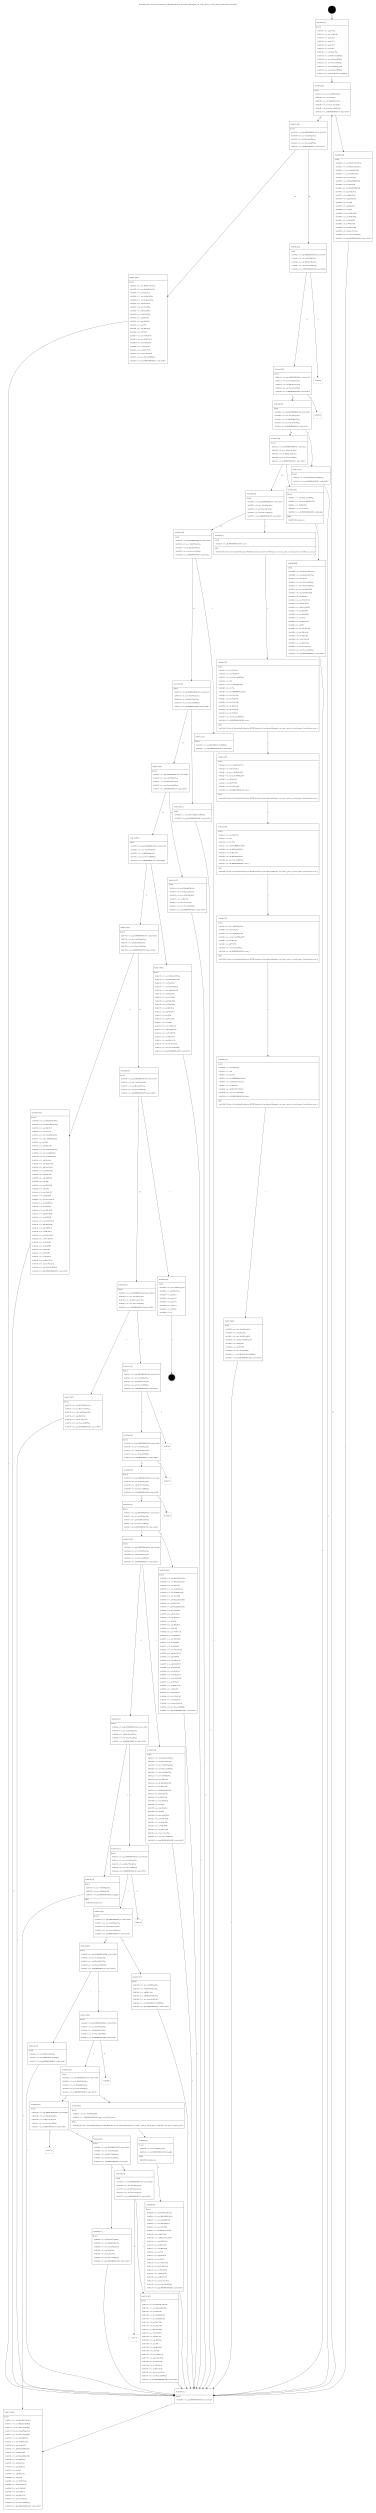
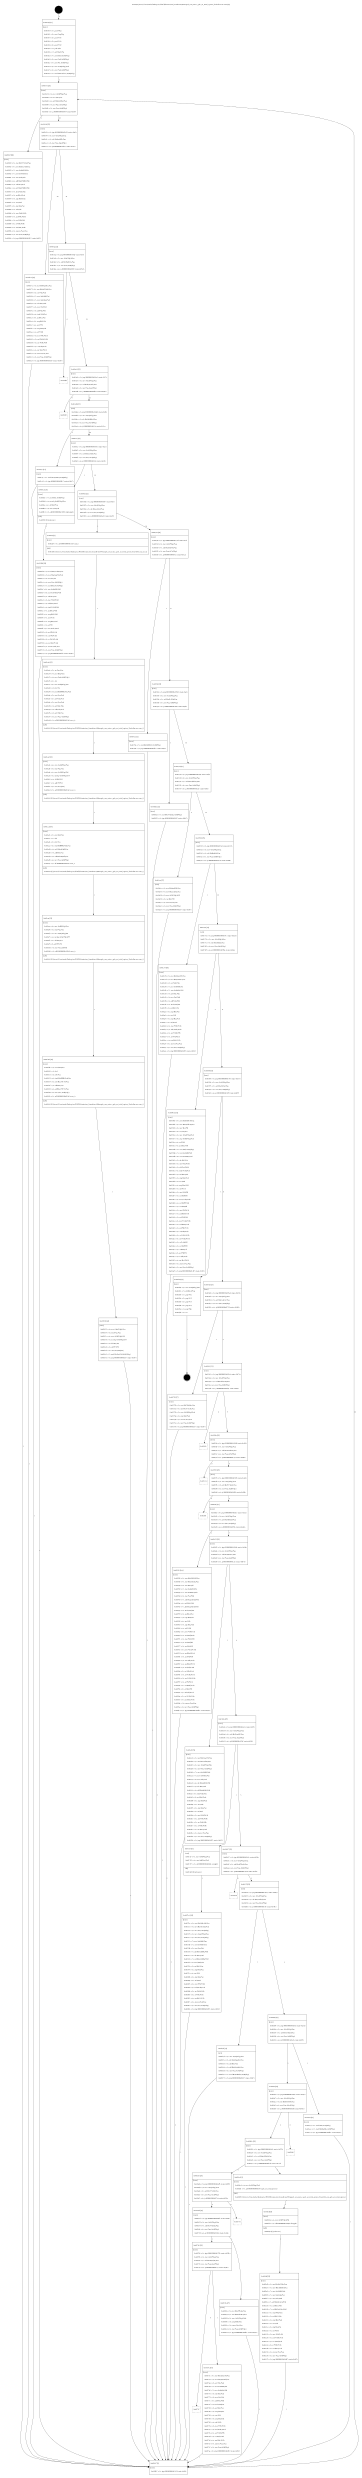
(109, 2427) -> (185, 2236)
